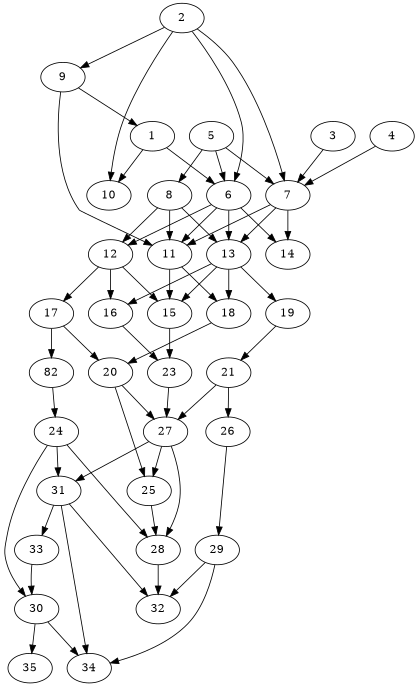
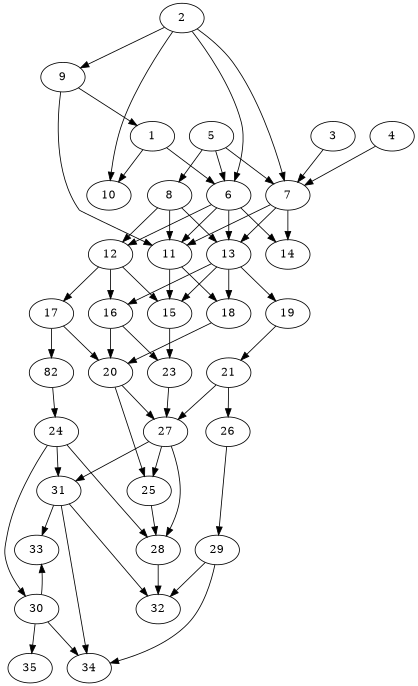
none -> (111, 339)
(31, 575) -> (42, 584)
